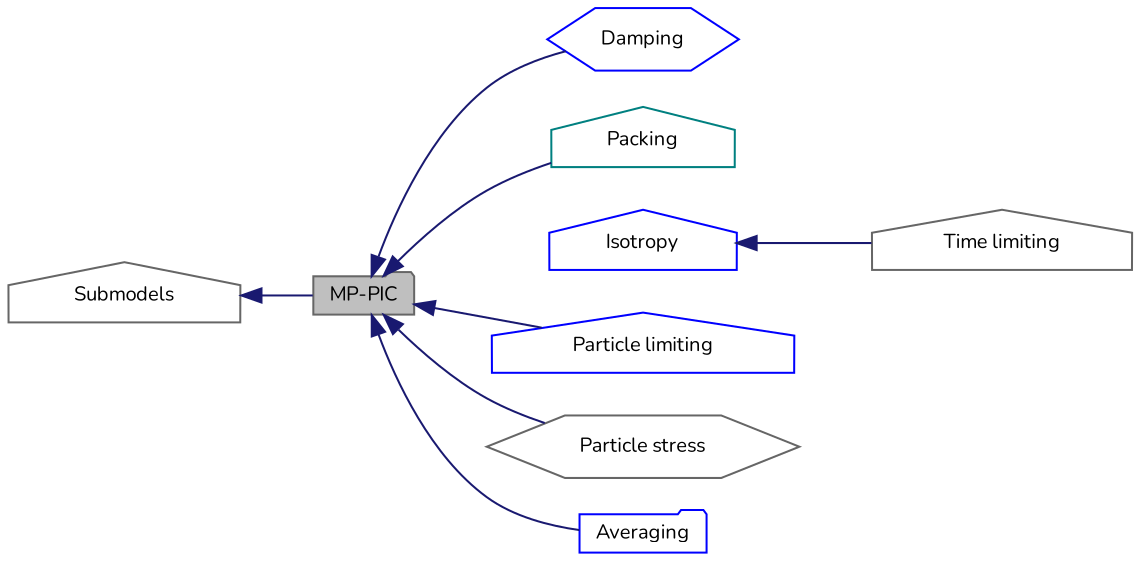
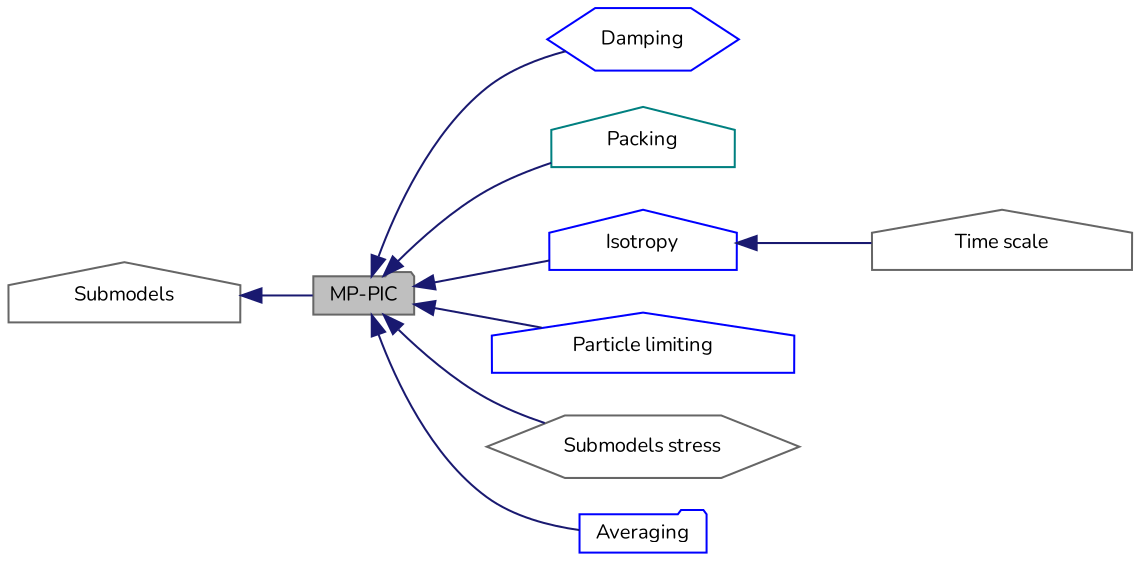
(1002, 243) -> (1002, 243)
none -> (492, 271)
(643, 447) -> (643, 447)
